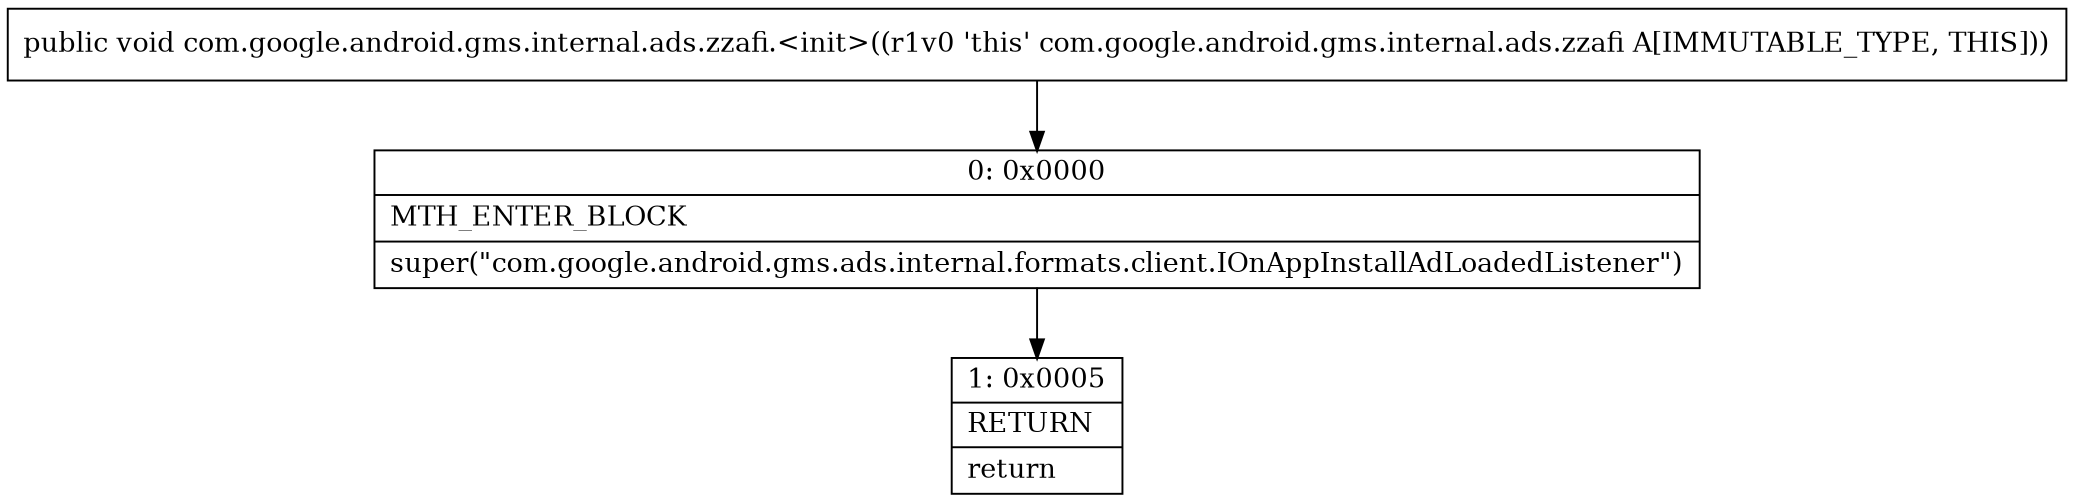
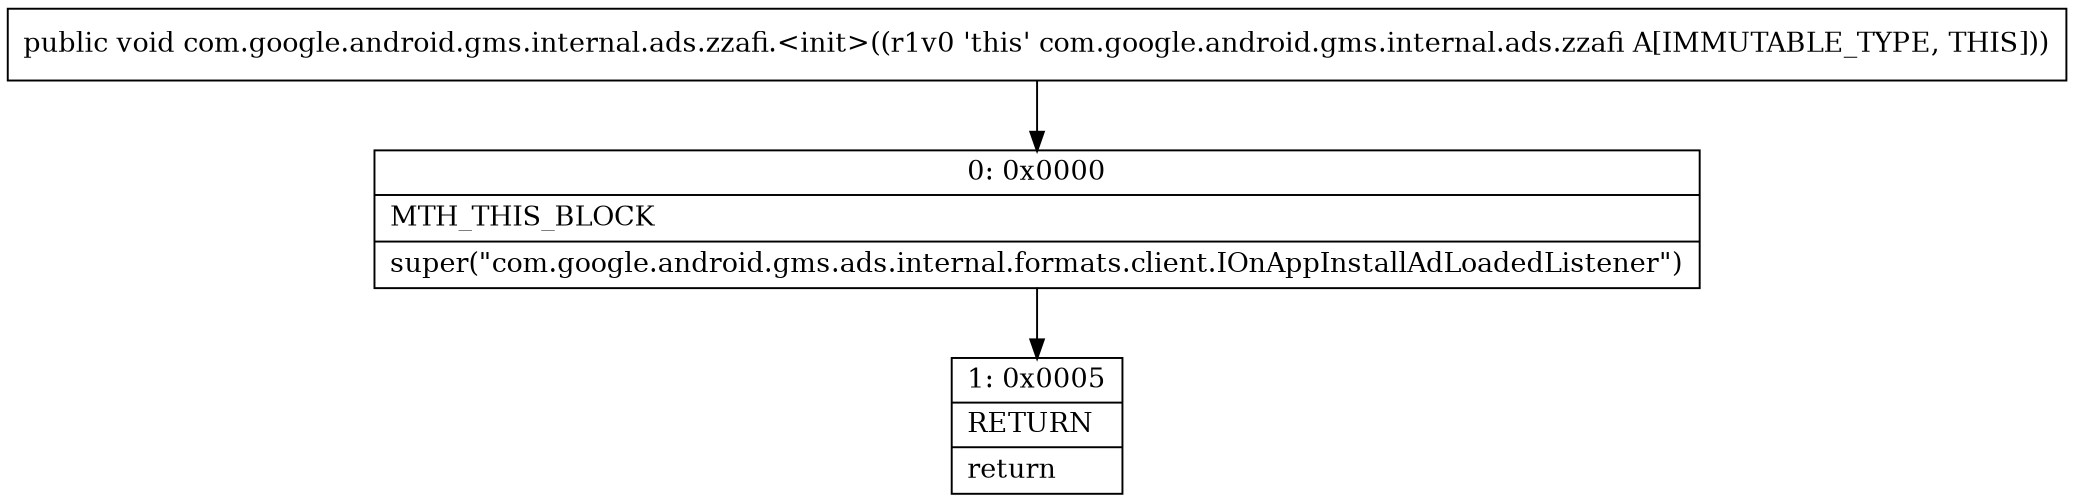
(539, 217) -> (523, 217)
